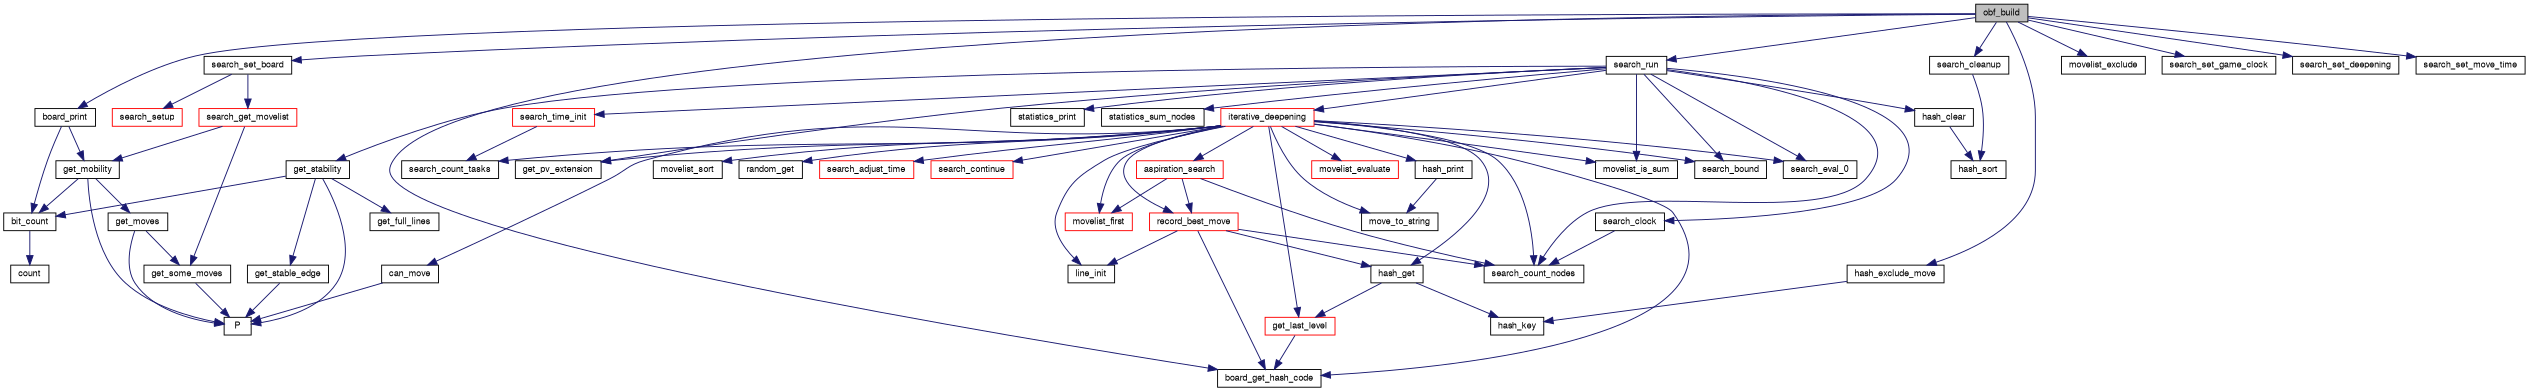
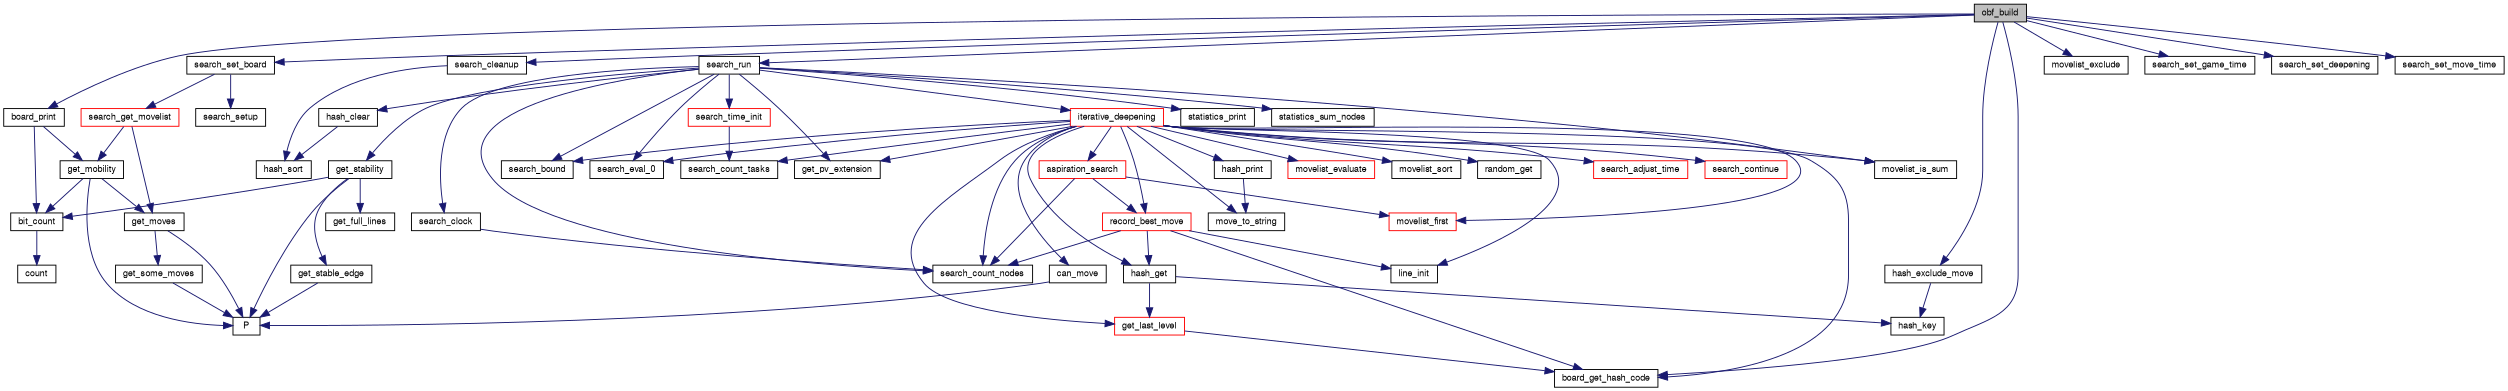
(2219, 65) -> (2200, 65)
(147, 117) -> (231, 117)
(218, 195) -> (141, 165)
